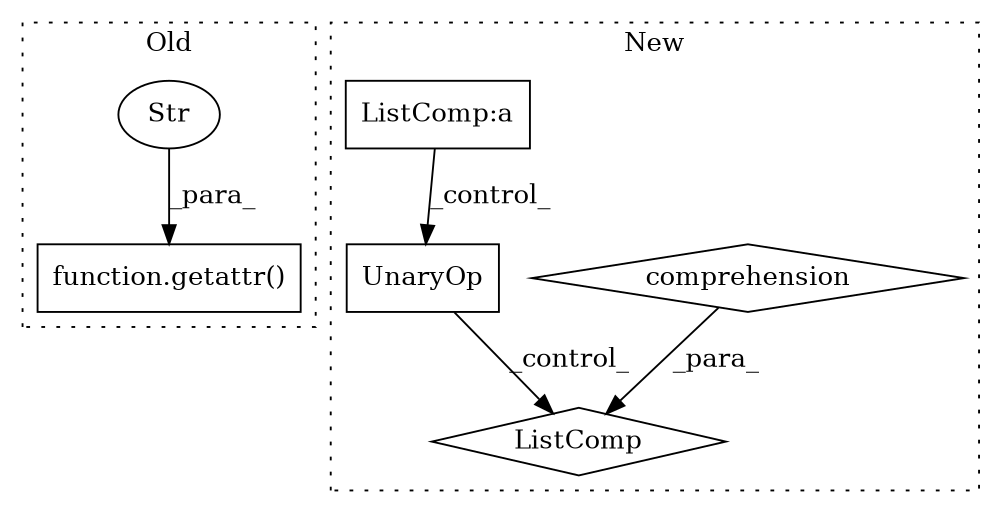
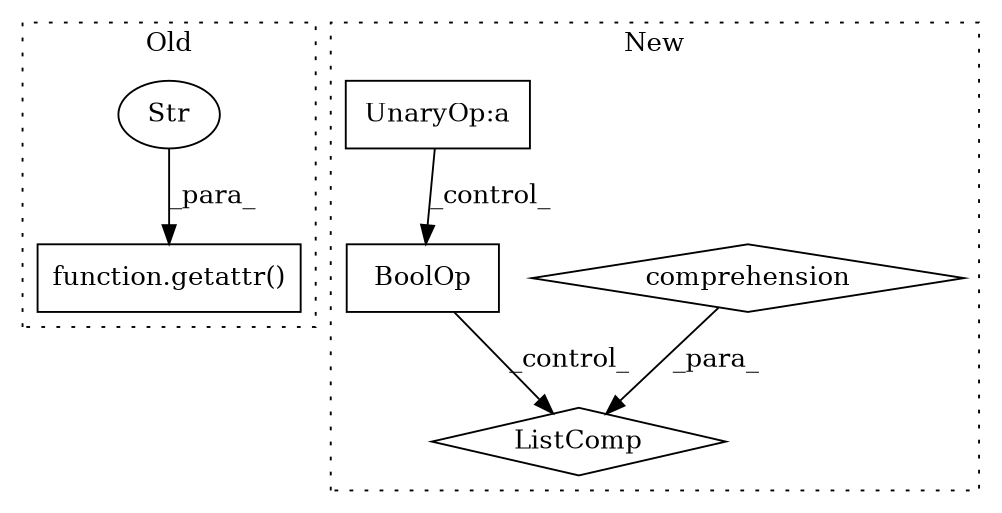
(438, 115) -> (438, 115)
(423, 278) -> (423, 278)
